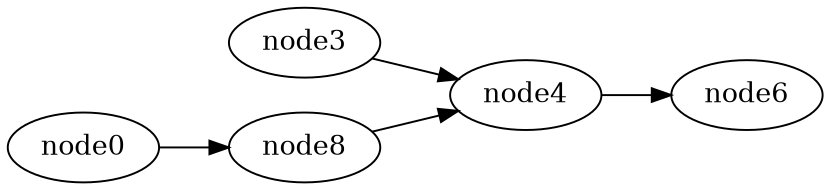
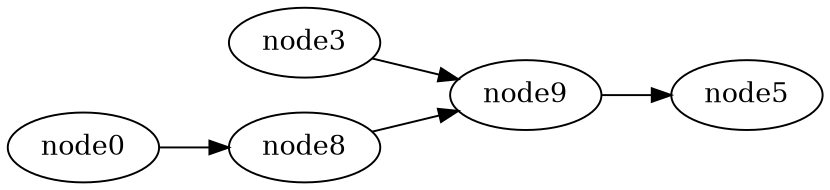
(526, 95) -> (526, 95)
(747, 95) -> (747, 95)
